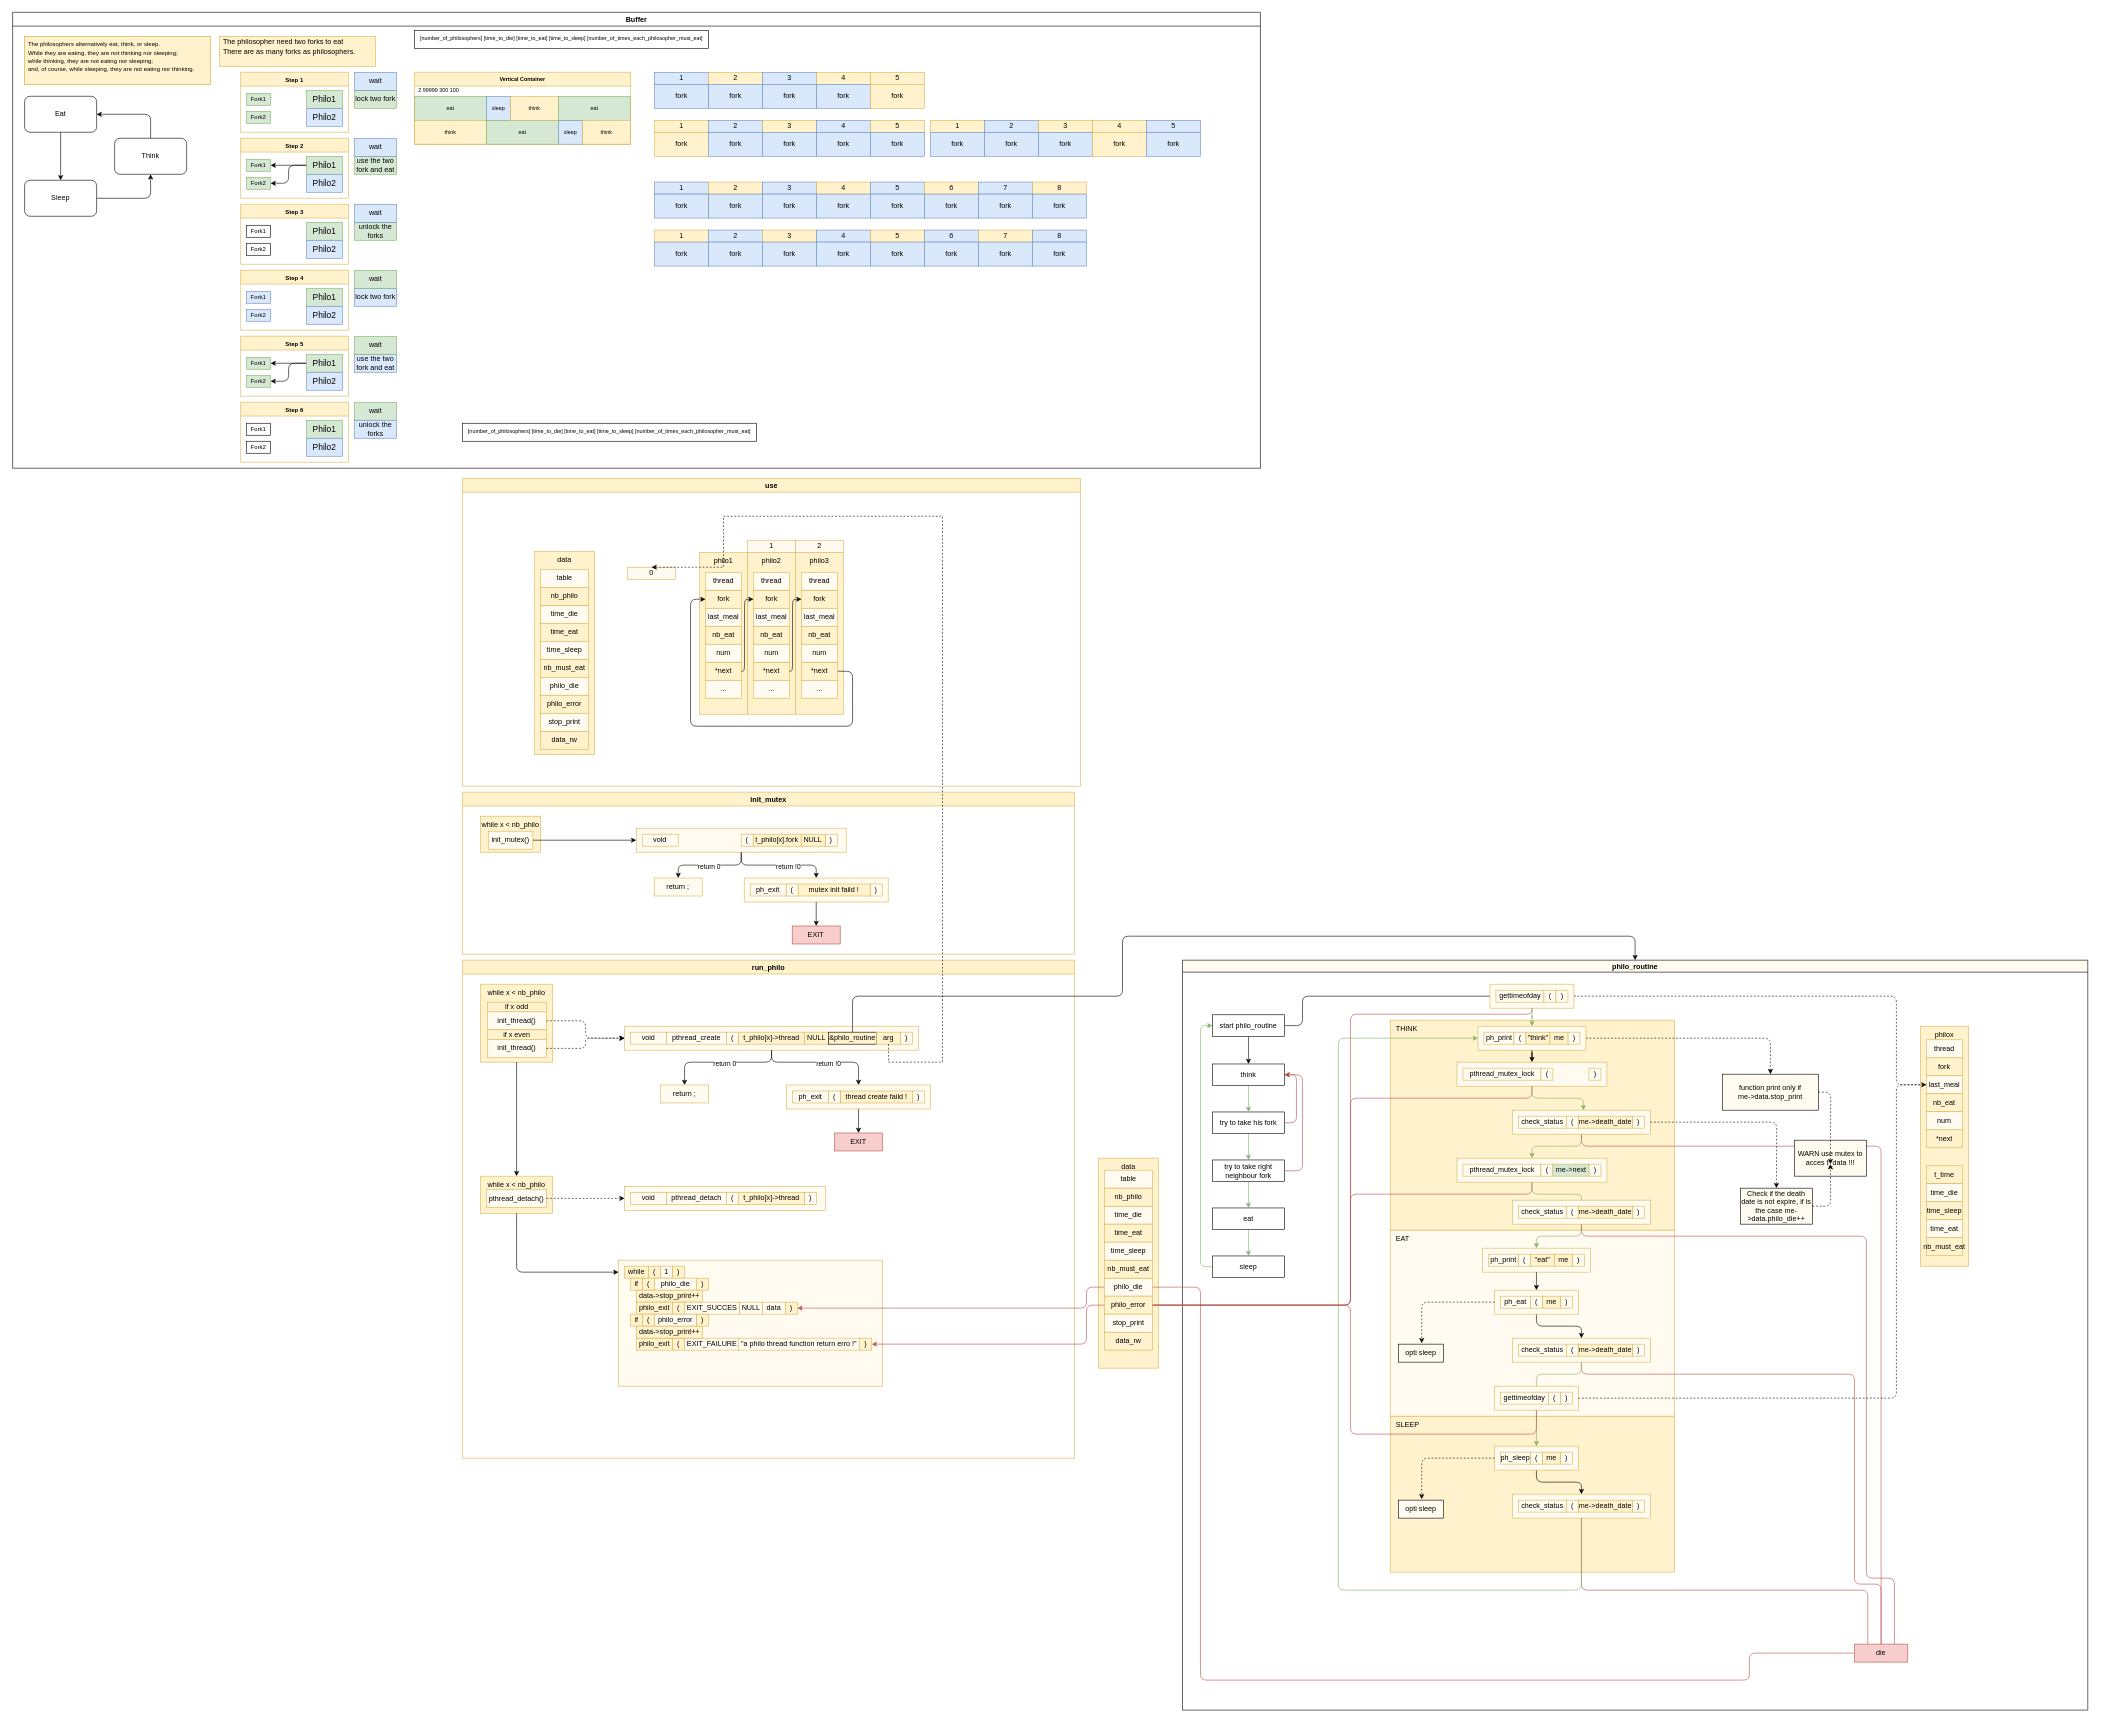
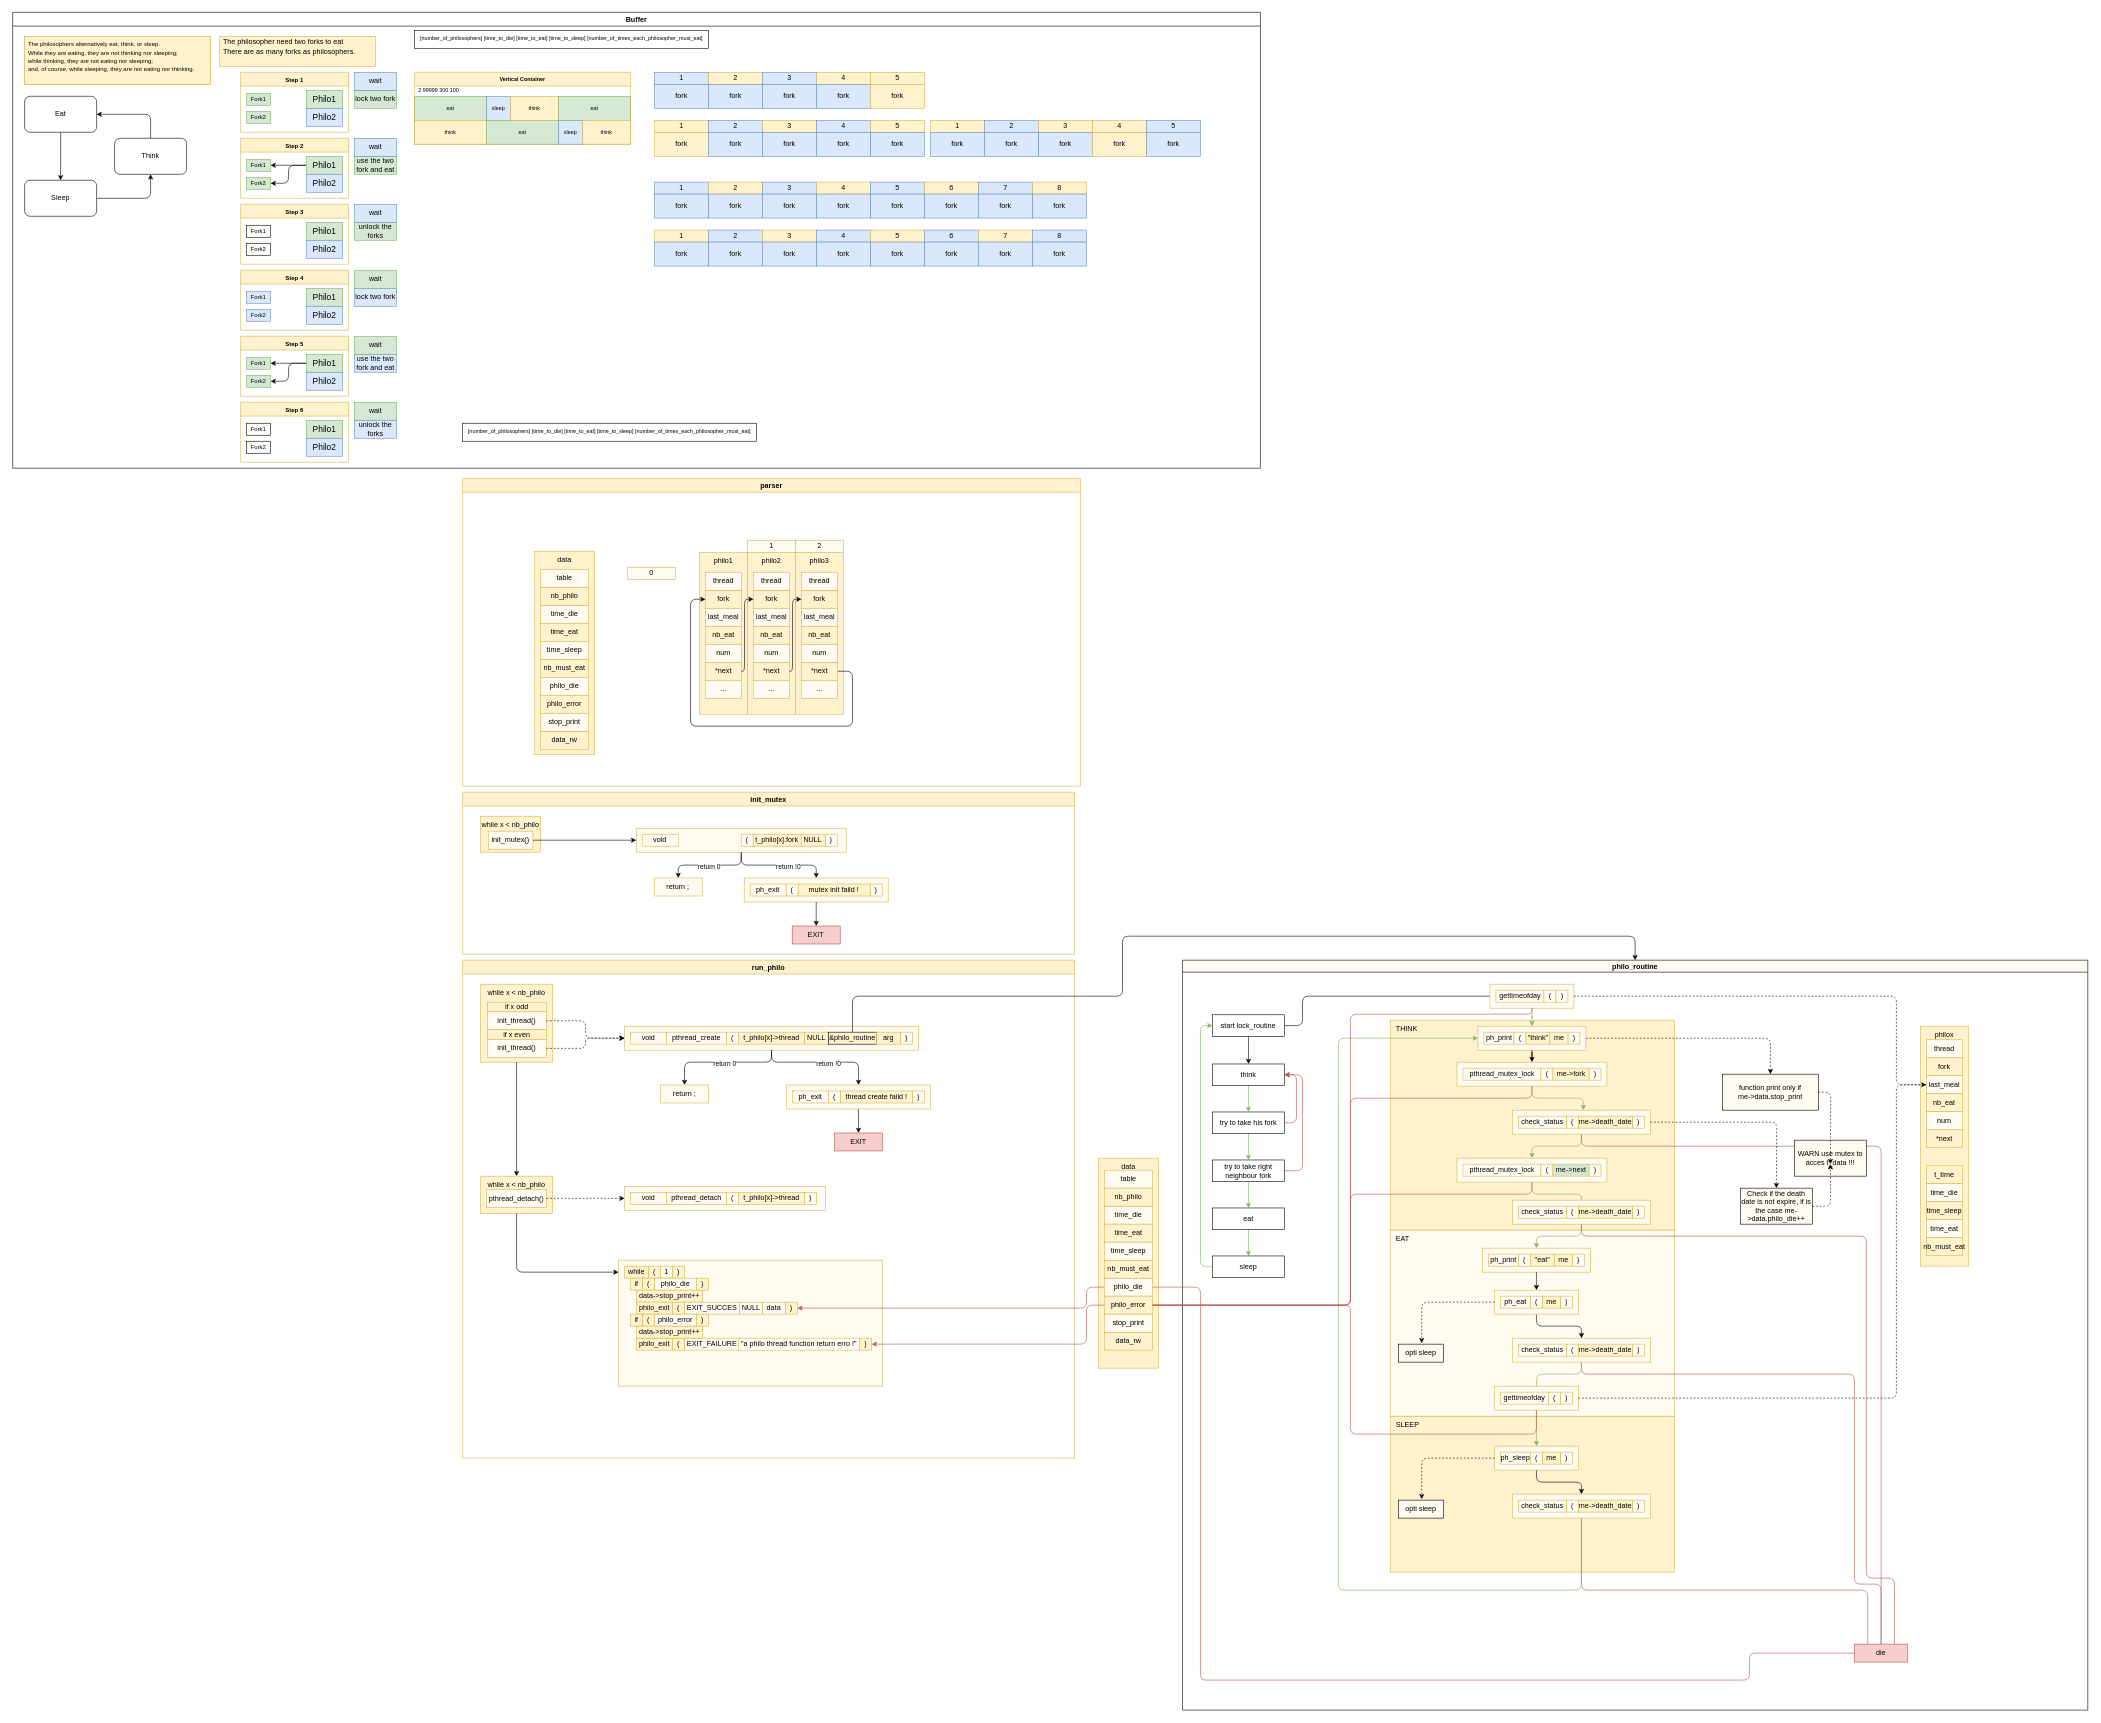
(771, 486) -> (771, 486)
(942, 789) -> none
(1248, 1026) -> (1248, 1026)
none -> (1571, 1074)
